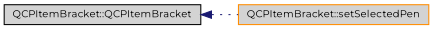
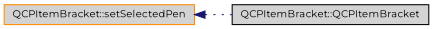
(225, 15) -> (218, 15)
